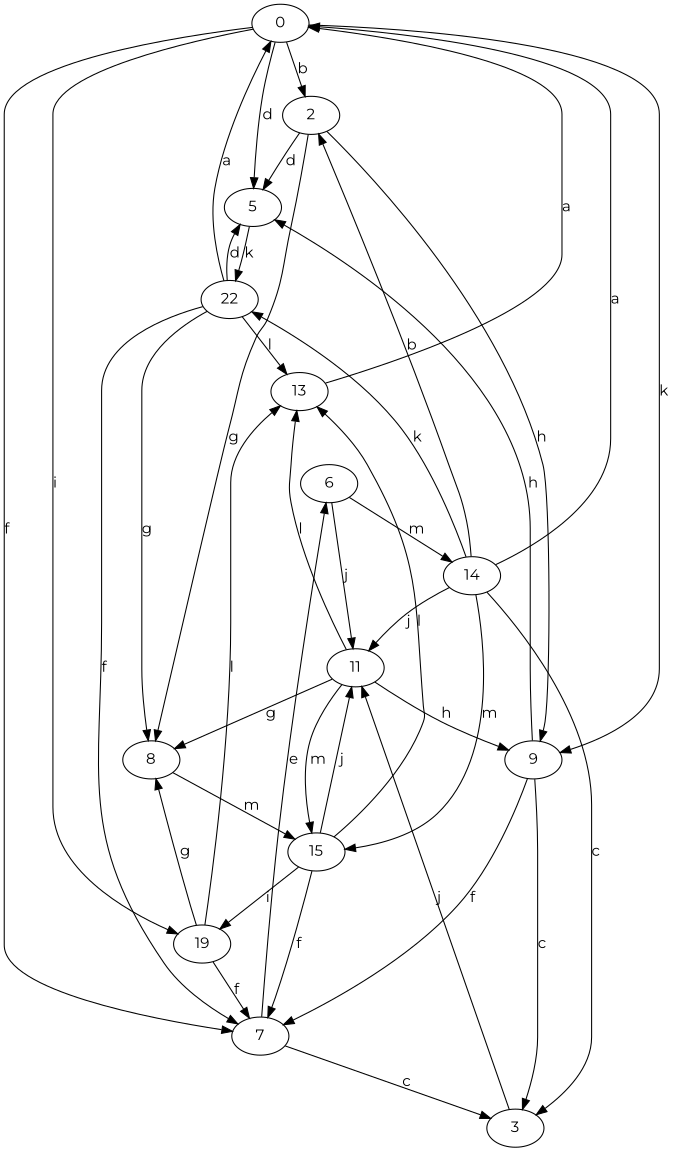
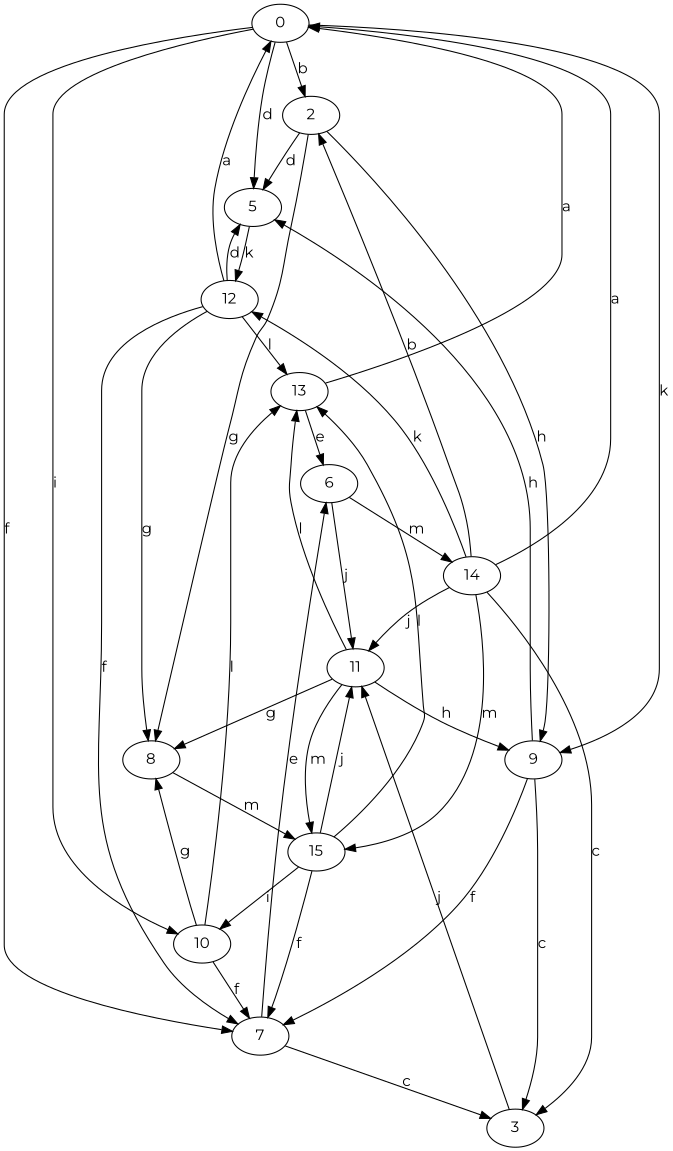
(230, 300) -> (230, 300)
none -> (313, 432)
(202, 944) -> (202, 944)
